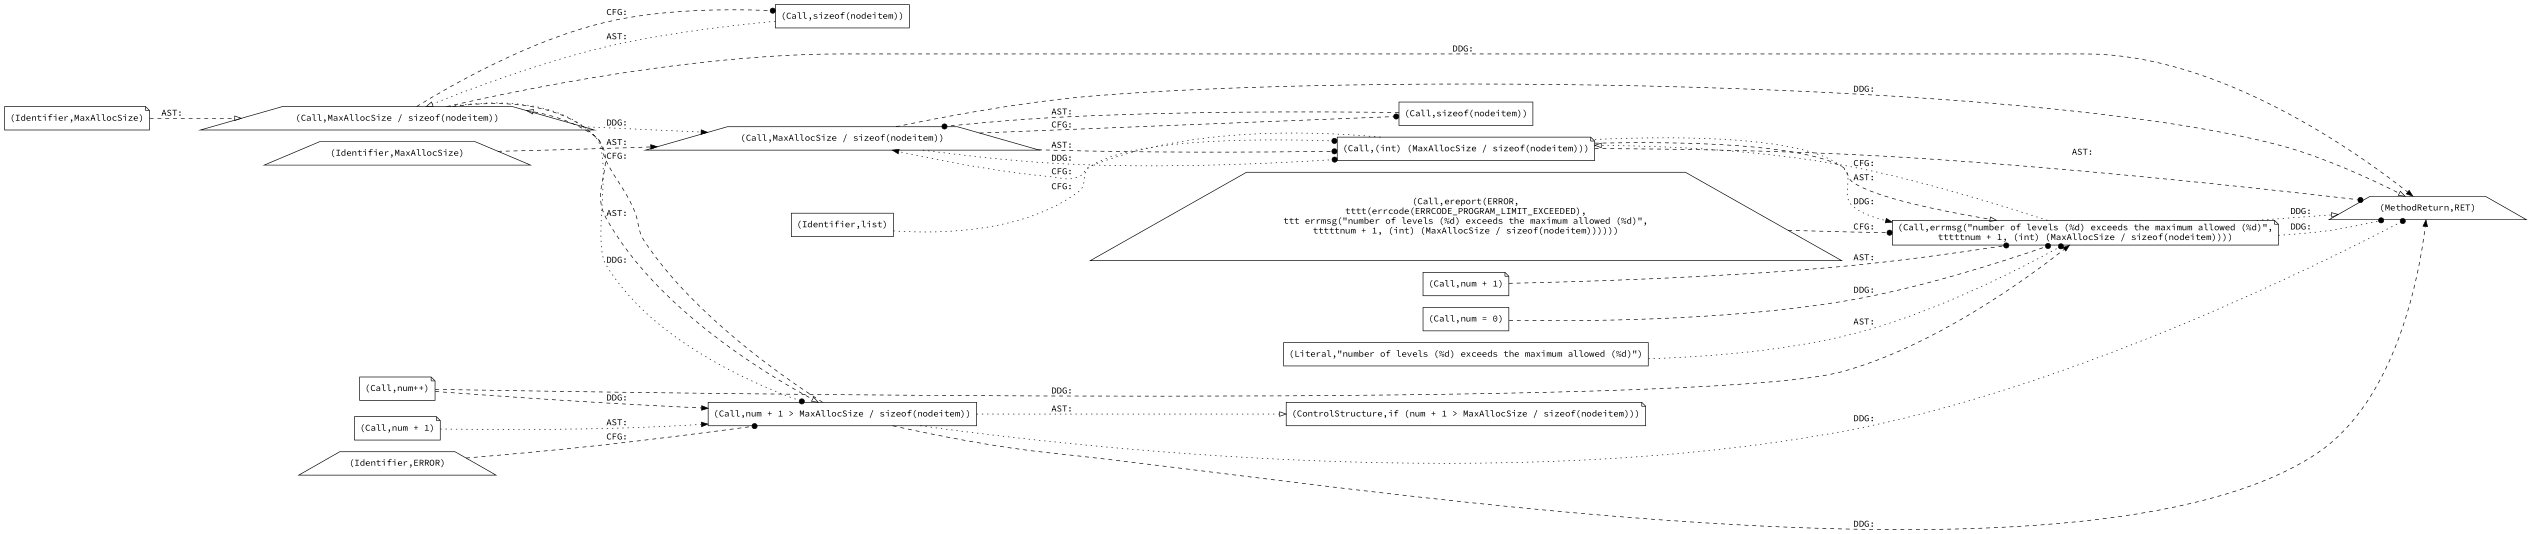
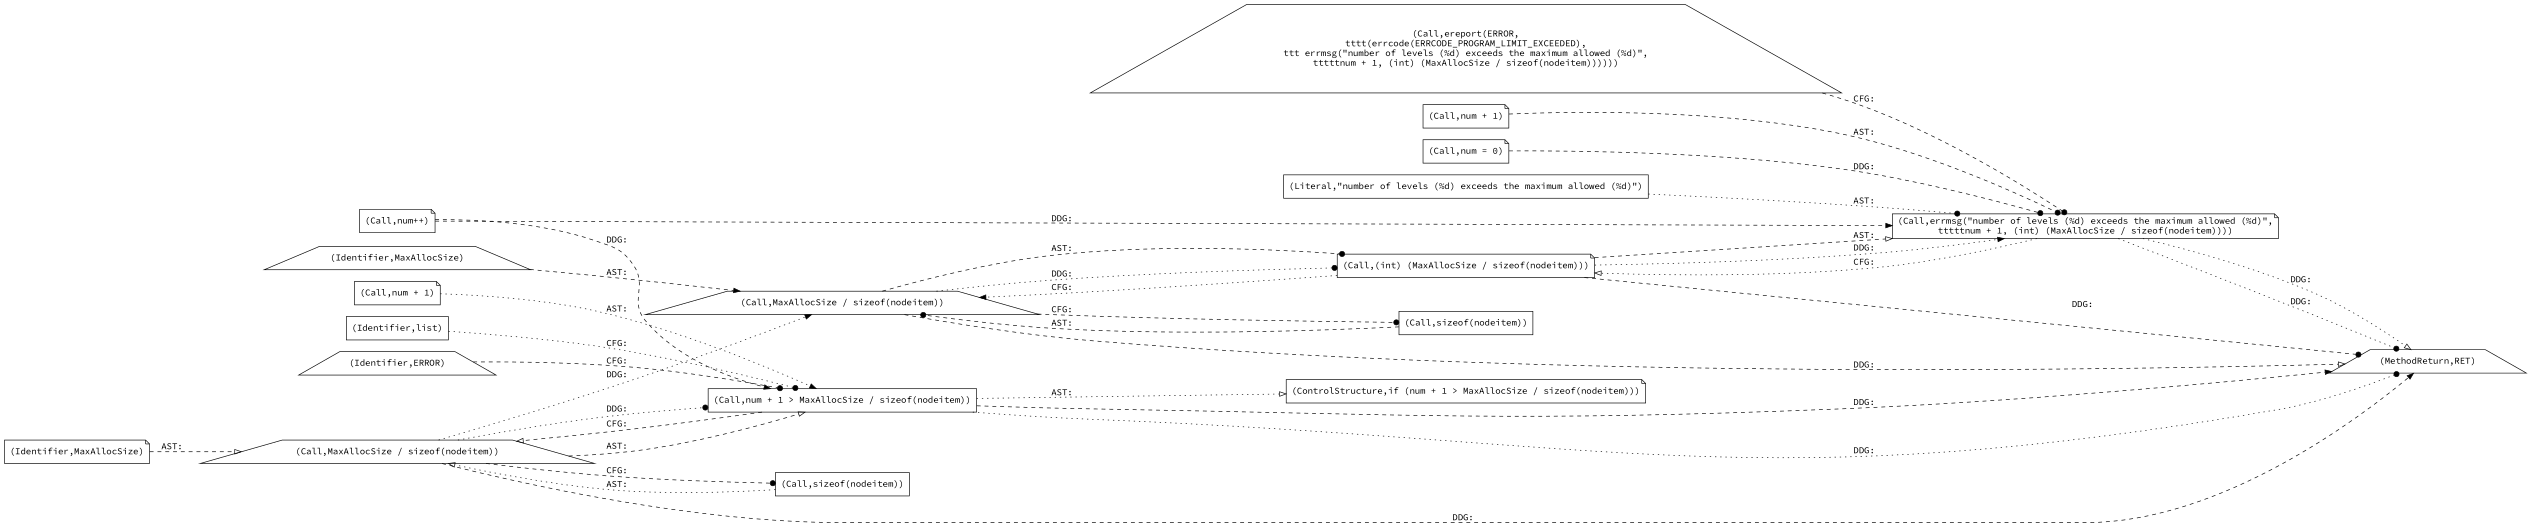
(2085, 152) -> (2085, 305)
(1082, 188) -> (622, 350)
(1466, 319) -> (1466, 151)
